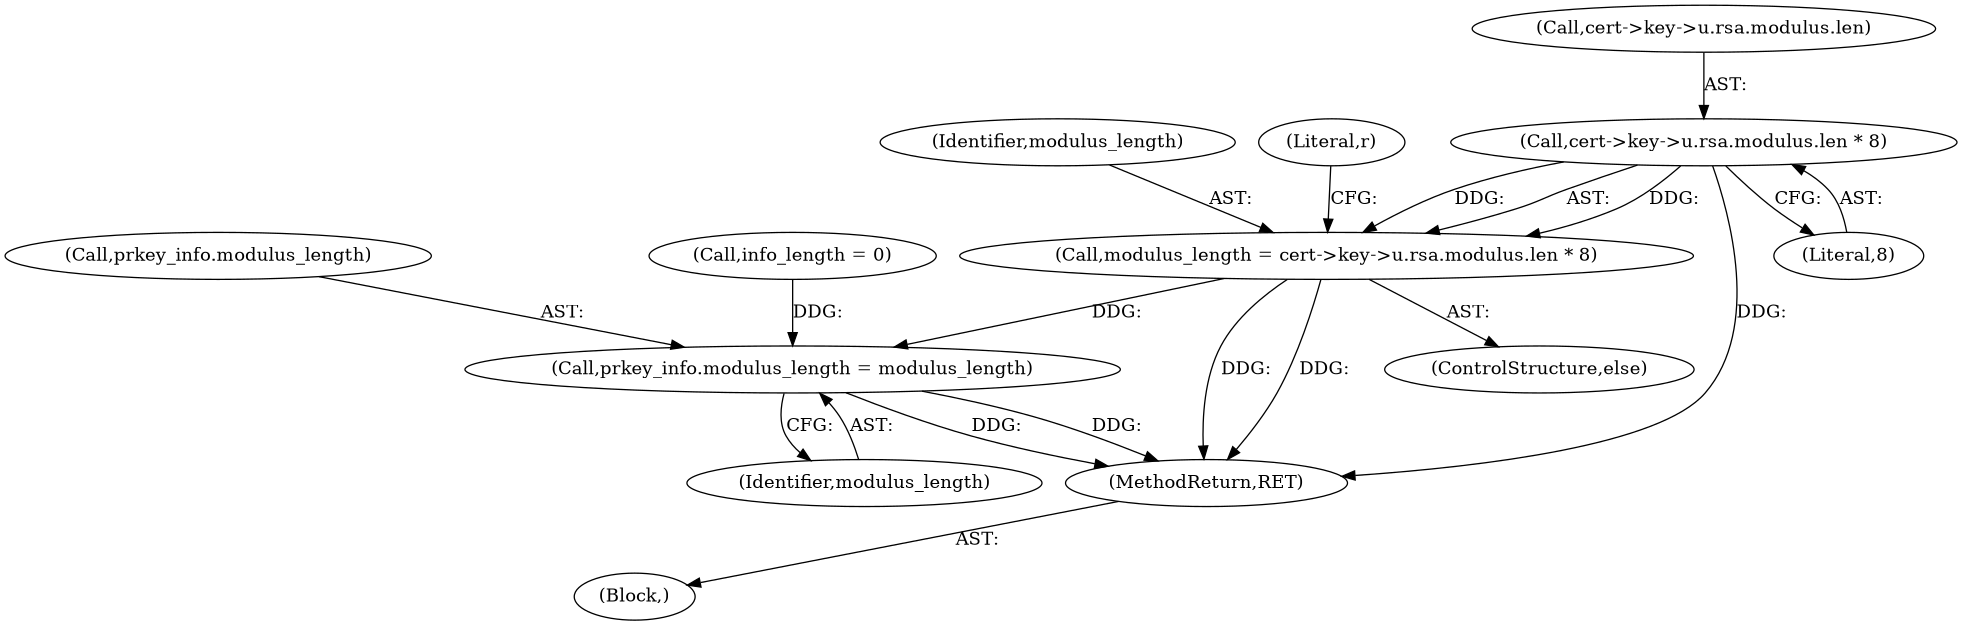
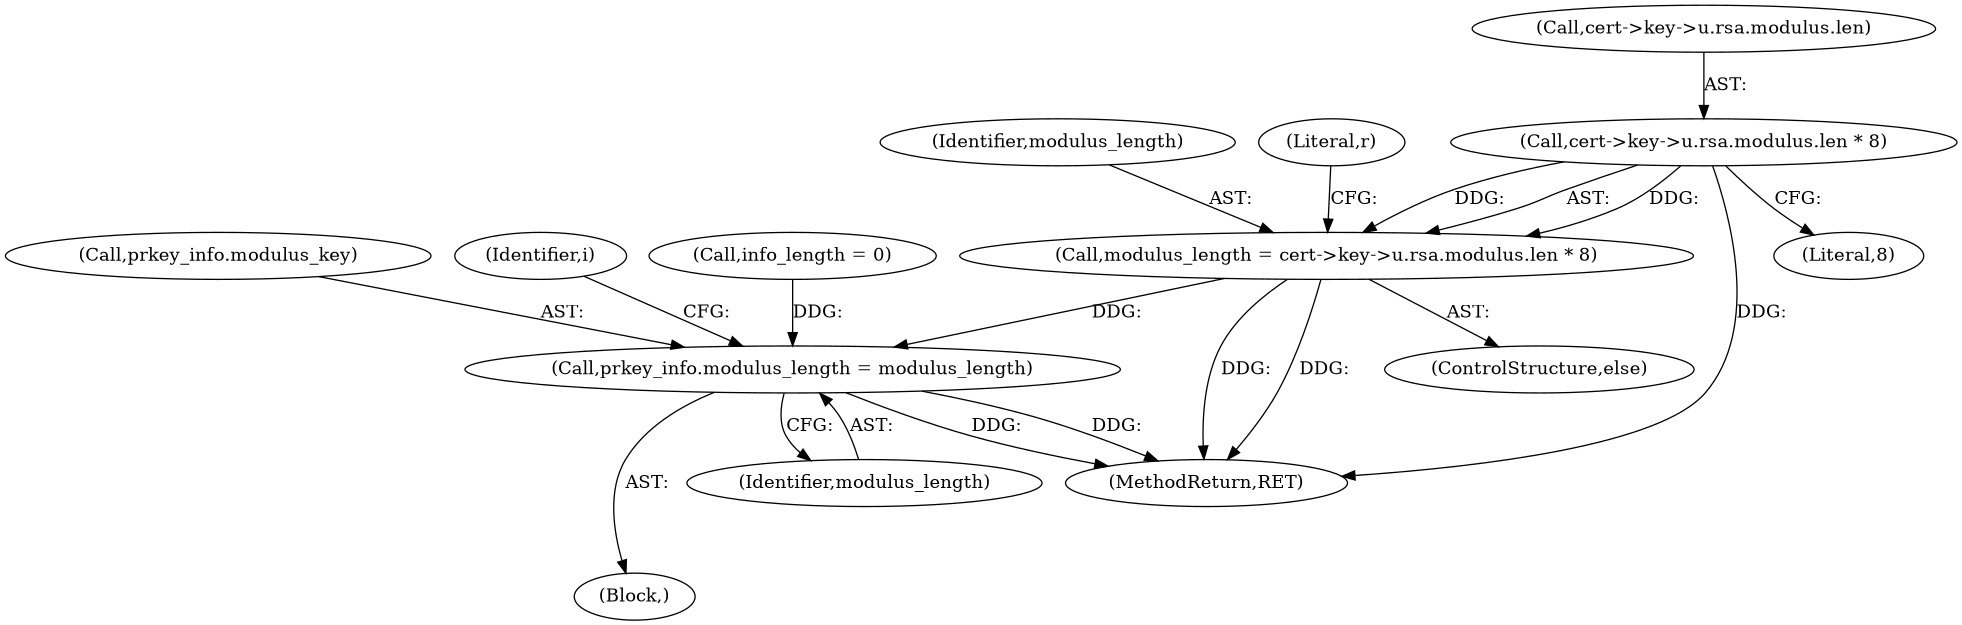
(1833, 196) -> none
(218, 256) -> (218, 256)
none -> (541, 256)
(910, 542) -> (628, 456)
